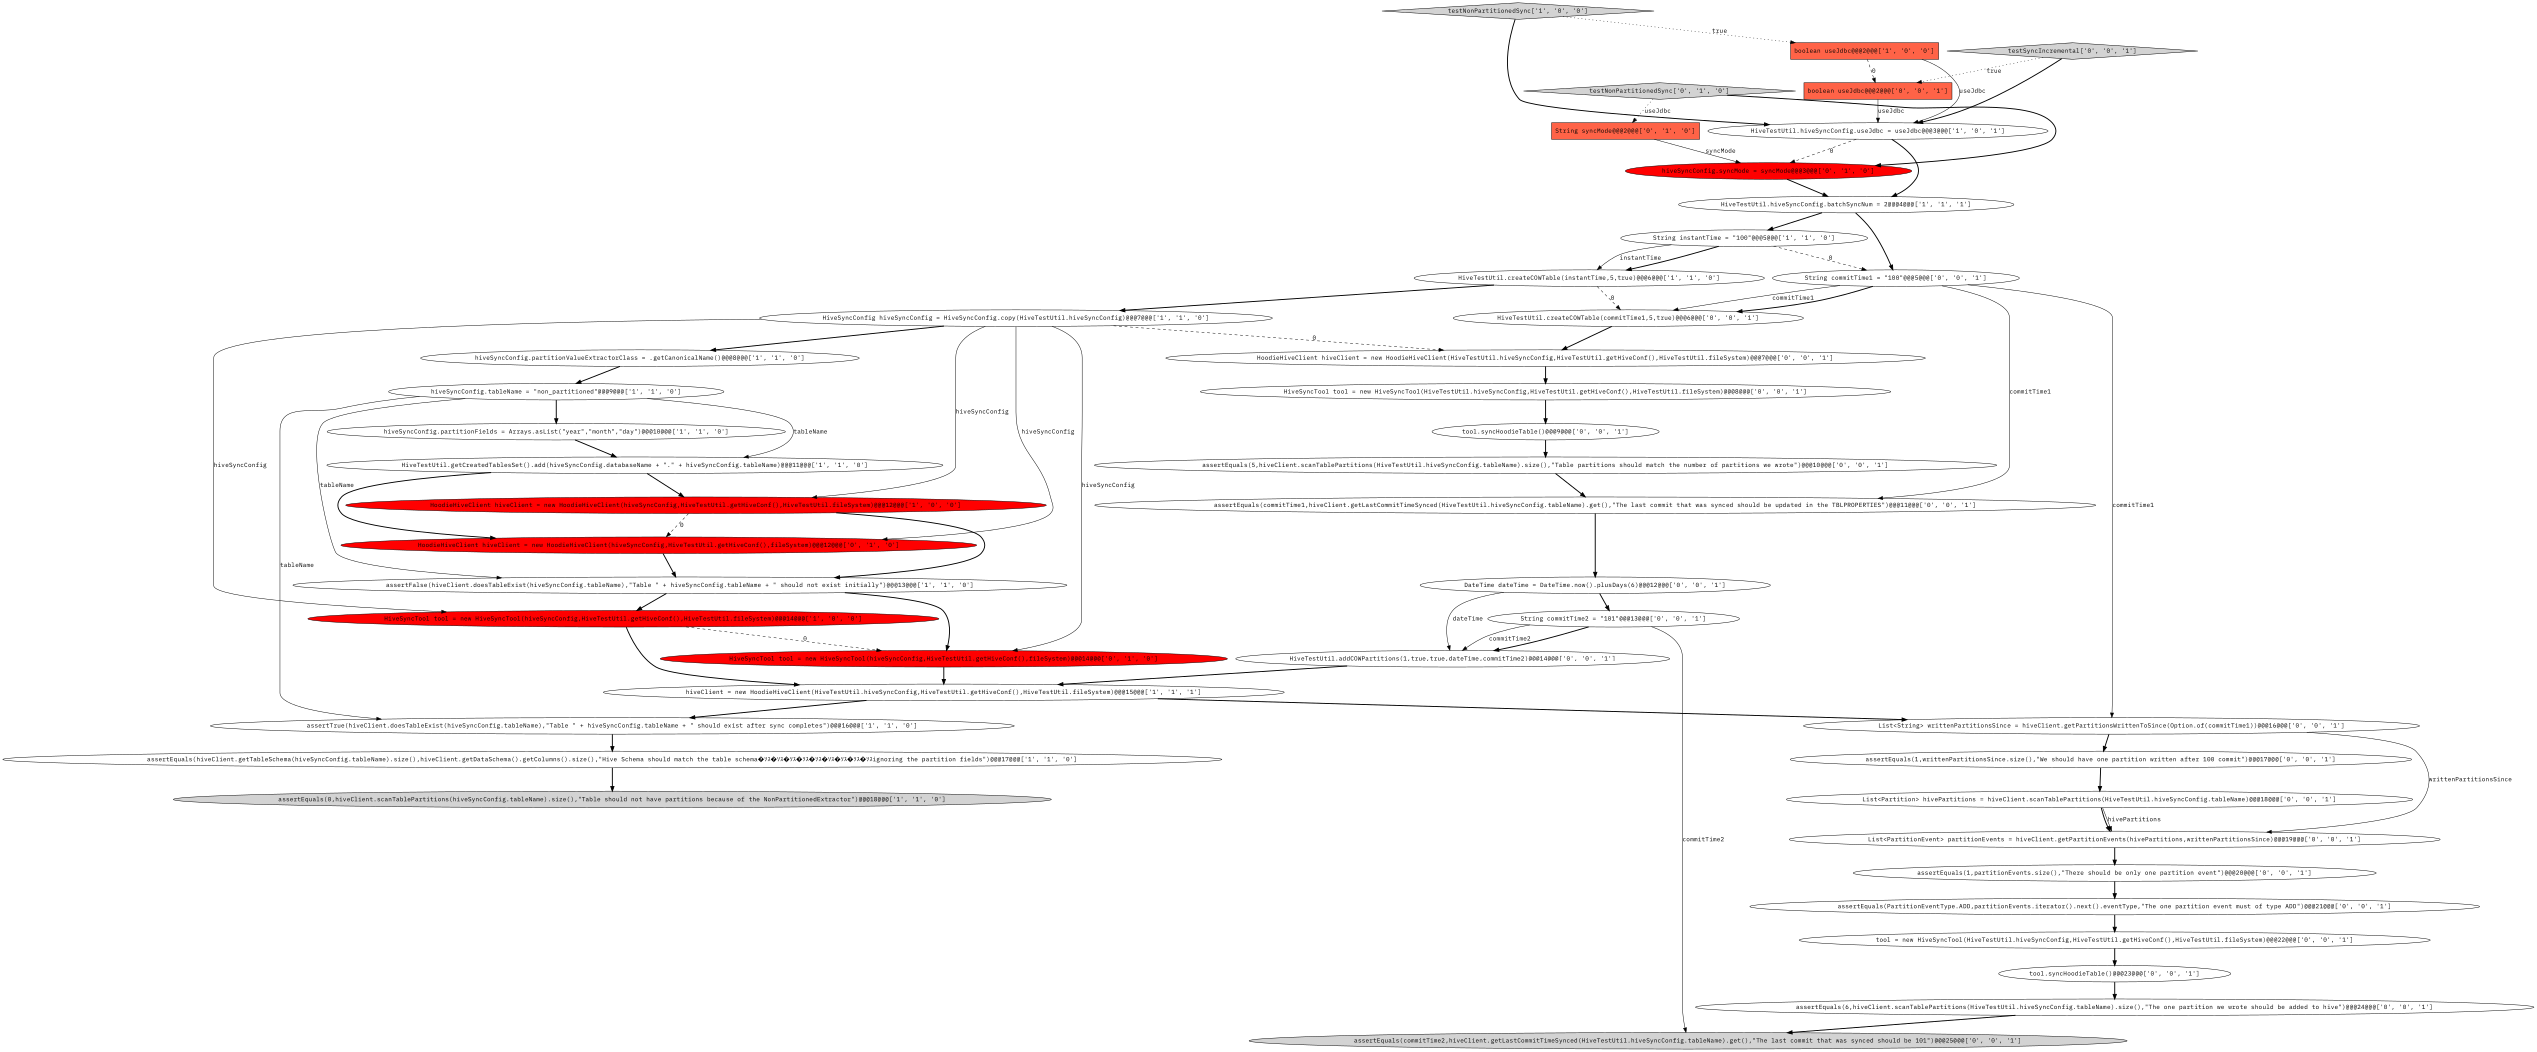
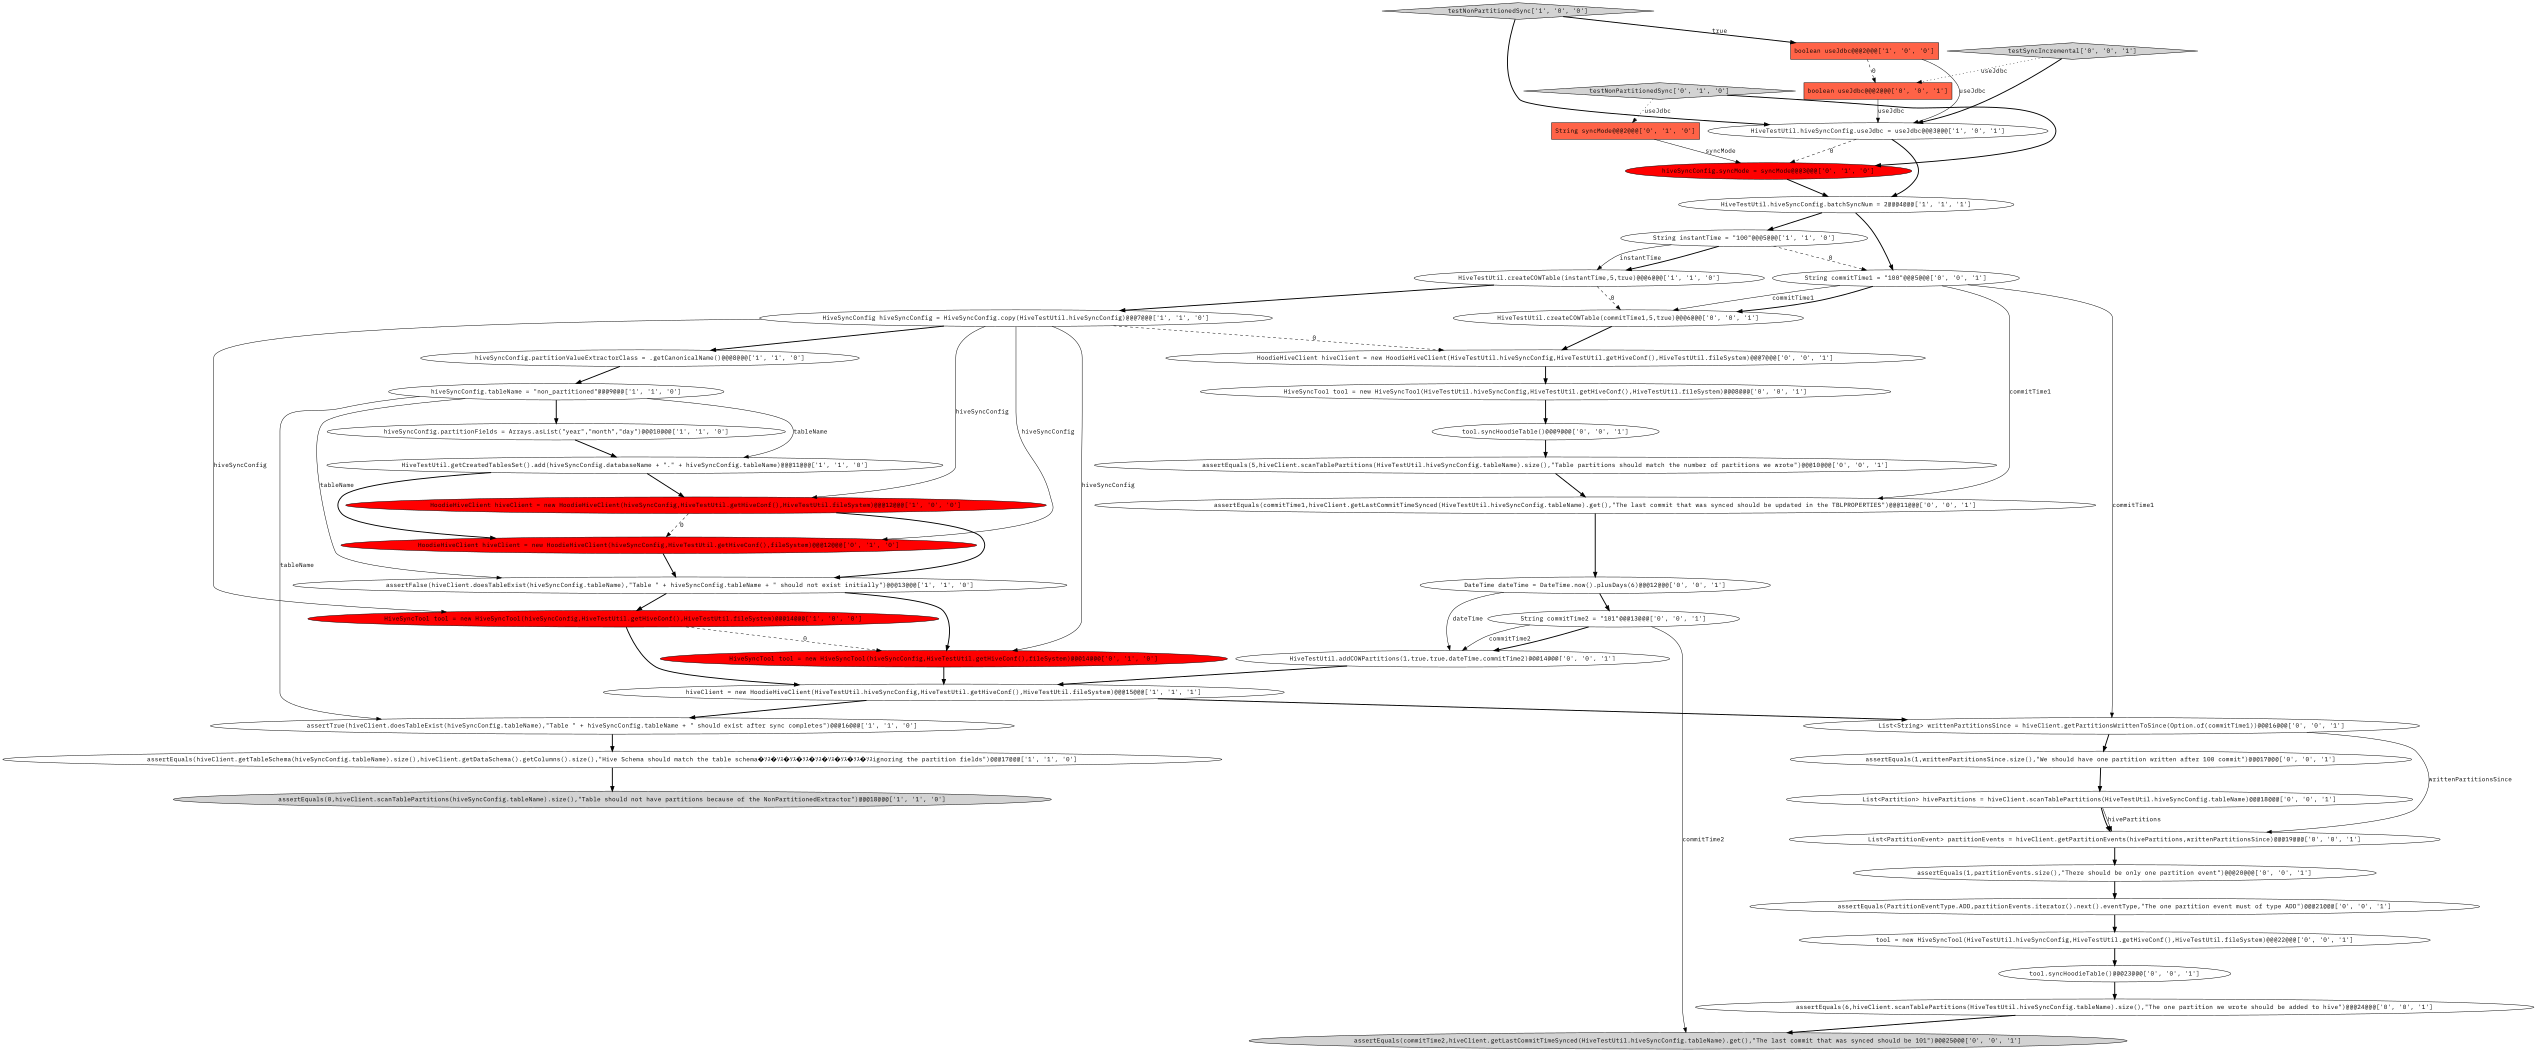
(1677, 29) -> (1677, 29)
(1994, 71) -> (1994, 71)
